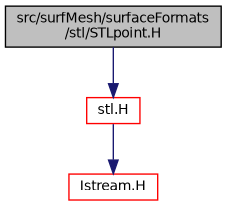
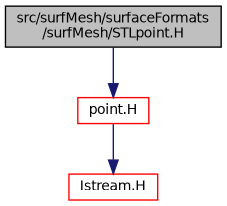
(113, 27) -> (113, 27)
(113, 111) -> (113, 111)
